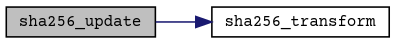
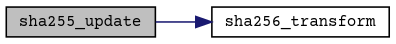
(81, 22) -> (81, 22)
